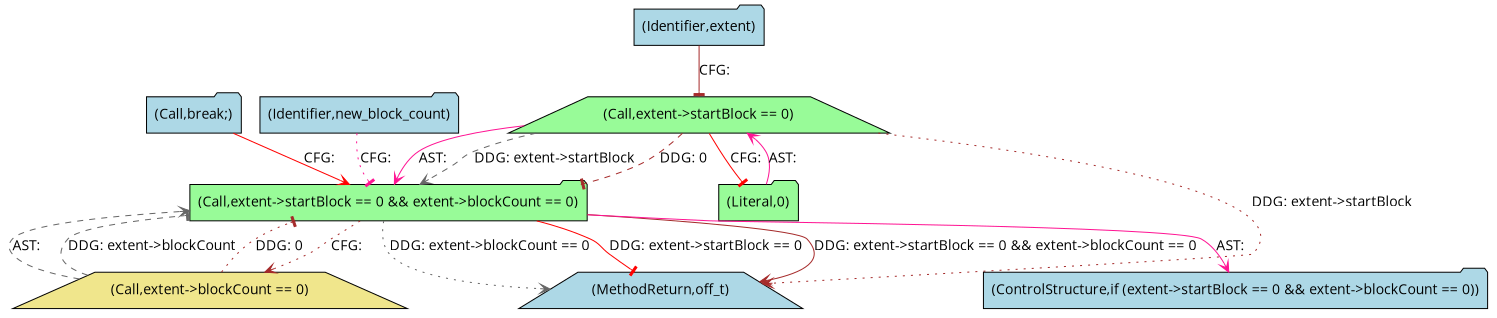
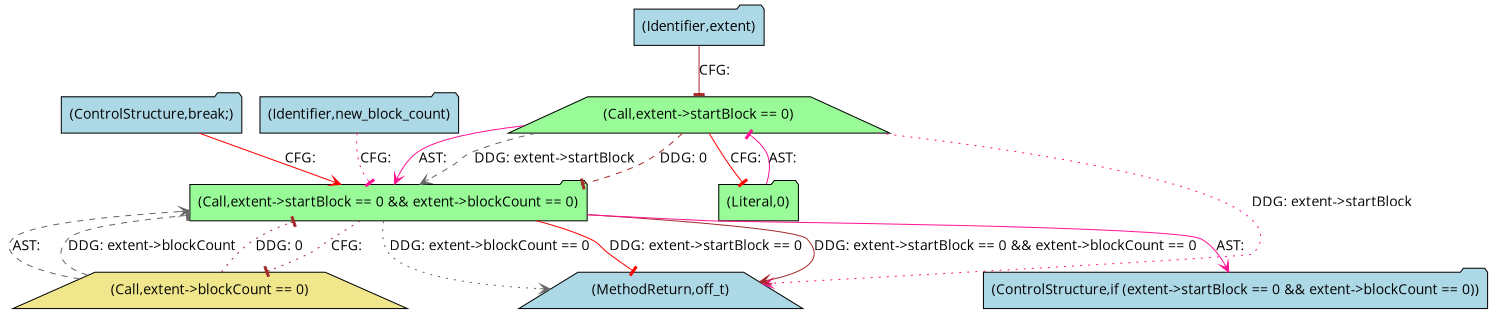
(194, 115) -> (152, 115)
(769, 160) -> (768, 157)
(319, 248) -> (317, 249)
(1247, 255) -> (1247, 255)
